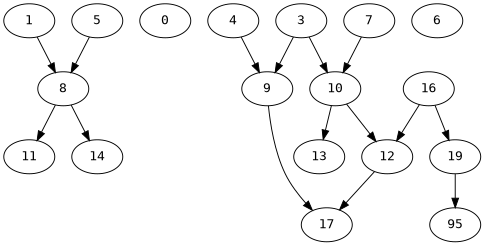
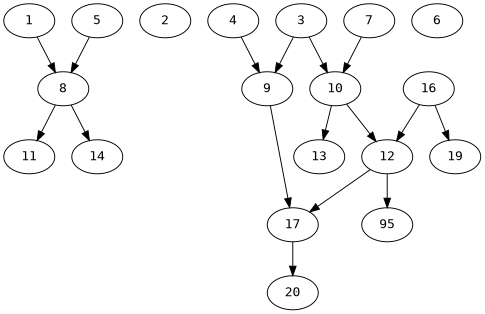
(165, 21) -> (165, 21)
(455, 186) -> (387, 186)
none -> (293, 293)
